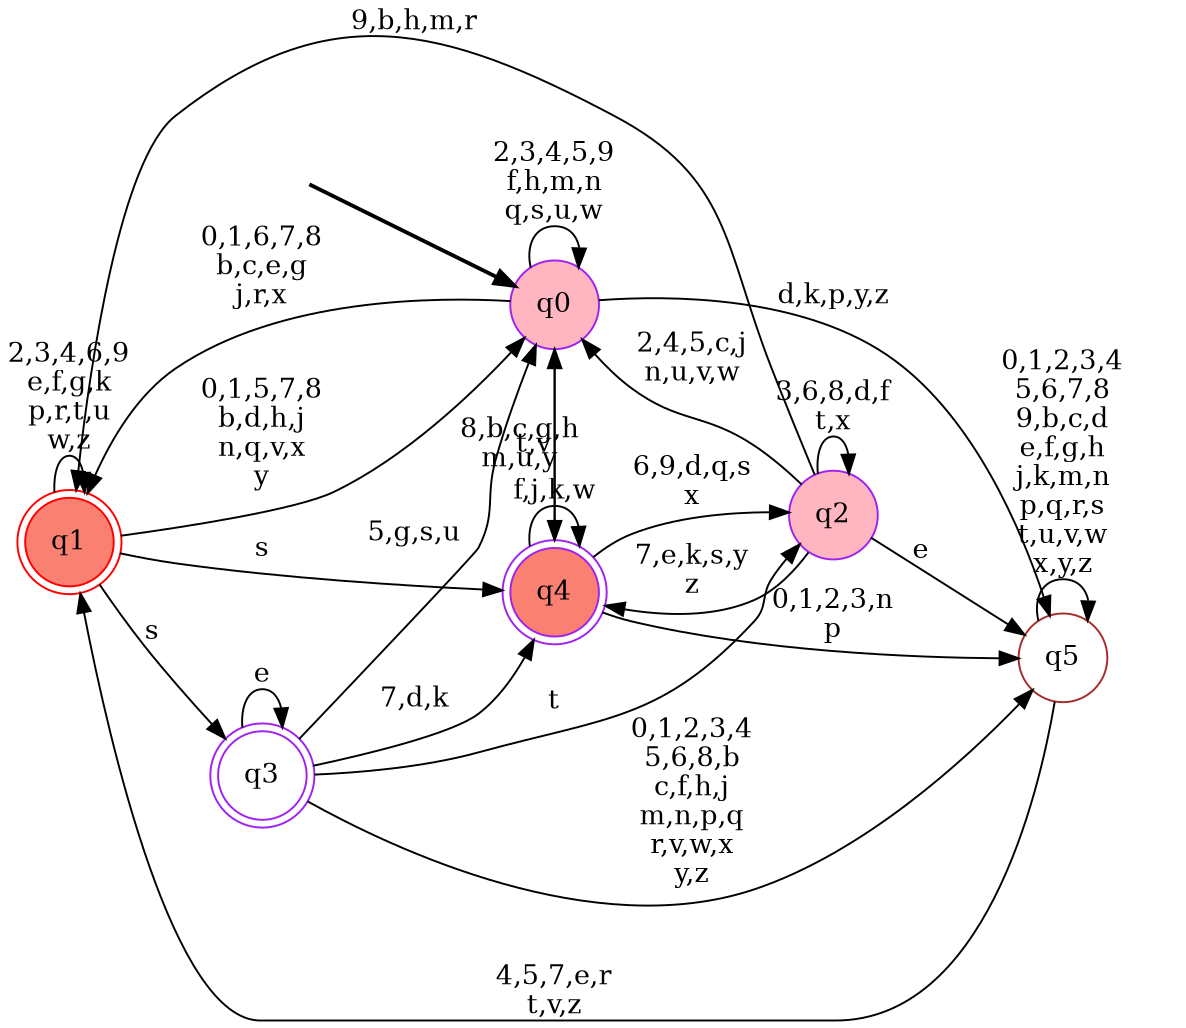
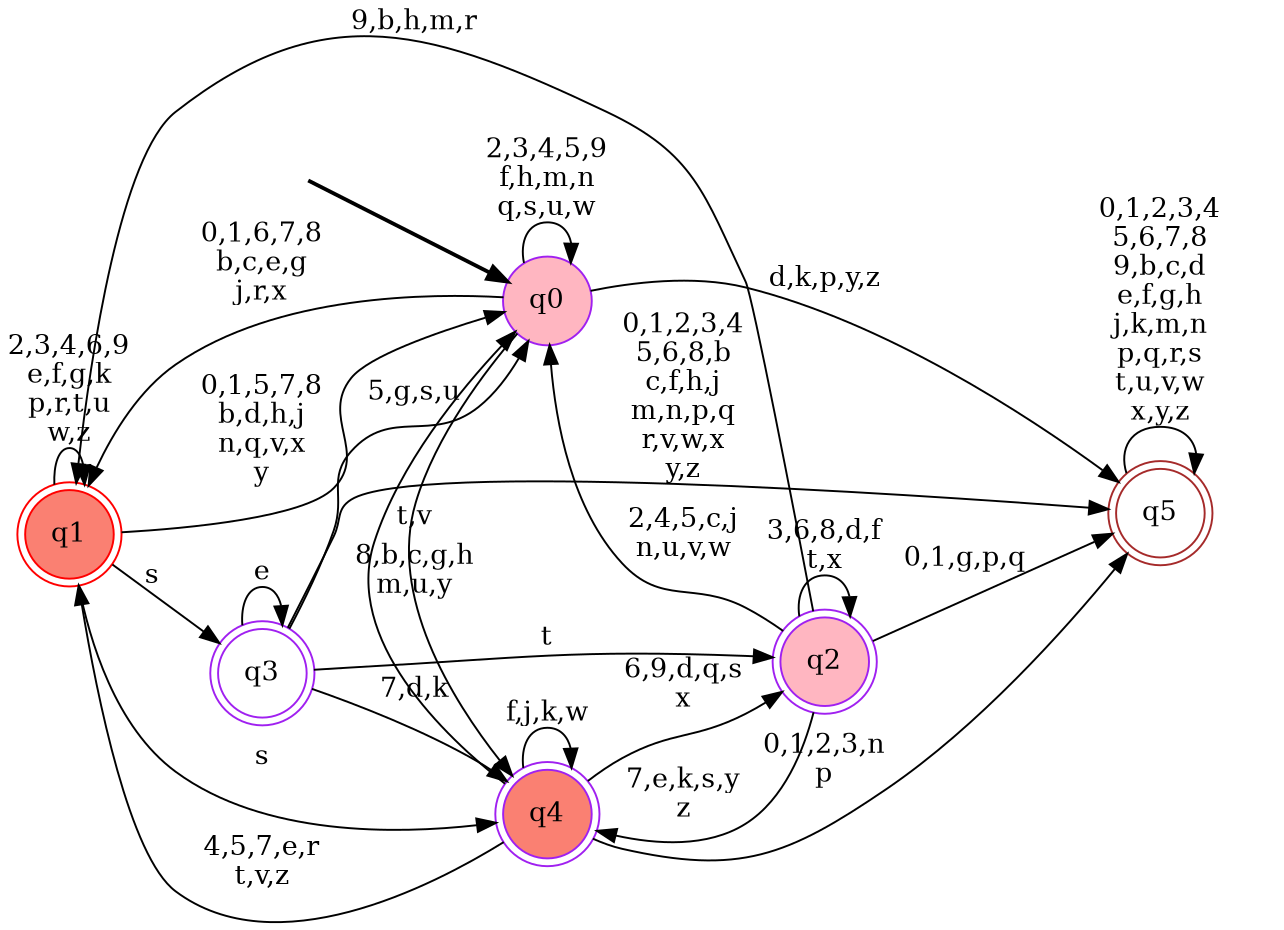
(833, 515) -> (825, 662)
(921, 551) -> (966, 558)
(1063, 658) -> (1160, 513)
(526, 1021) -> (196, 902)
